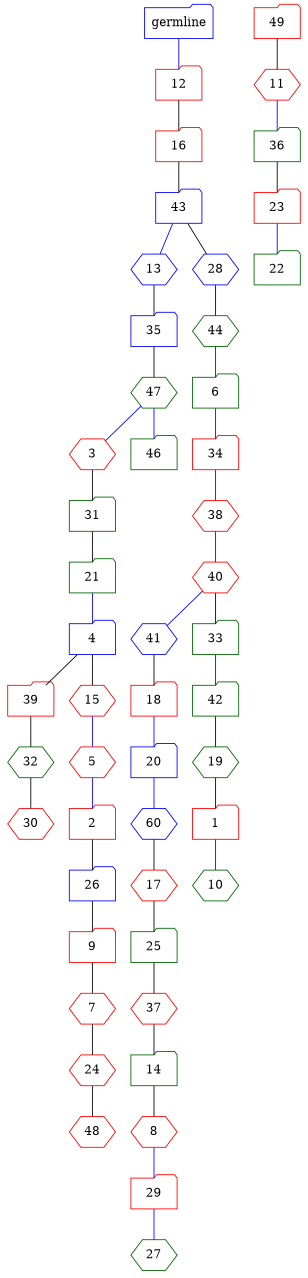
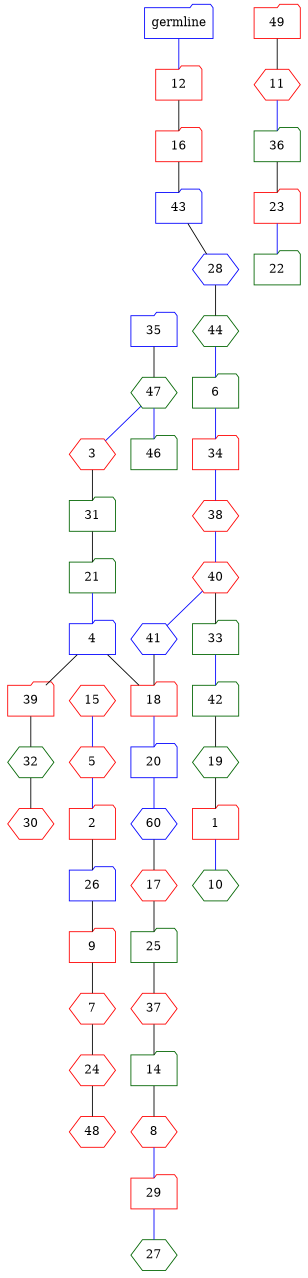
(154, 270) -> none
(92, 670) -> (123, 670)
